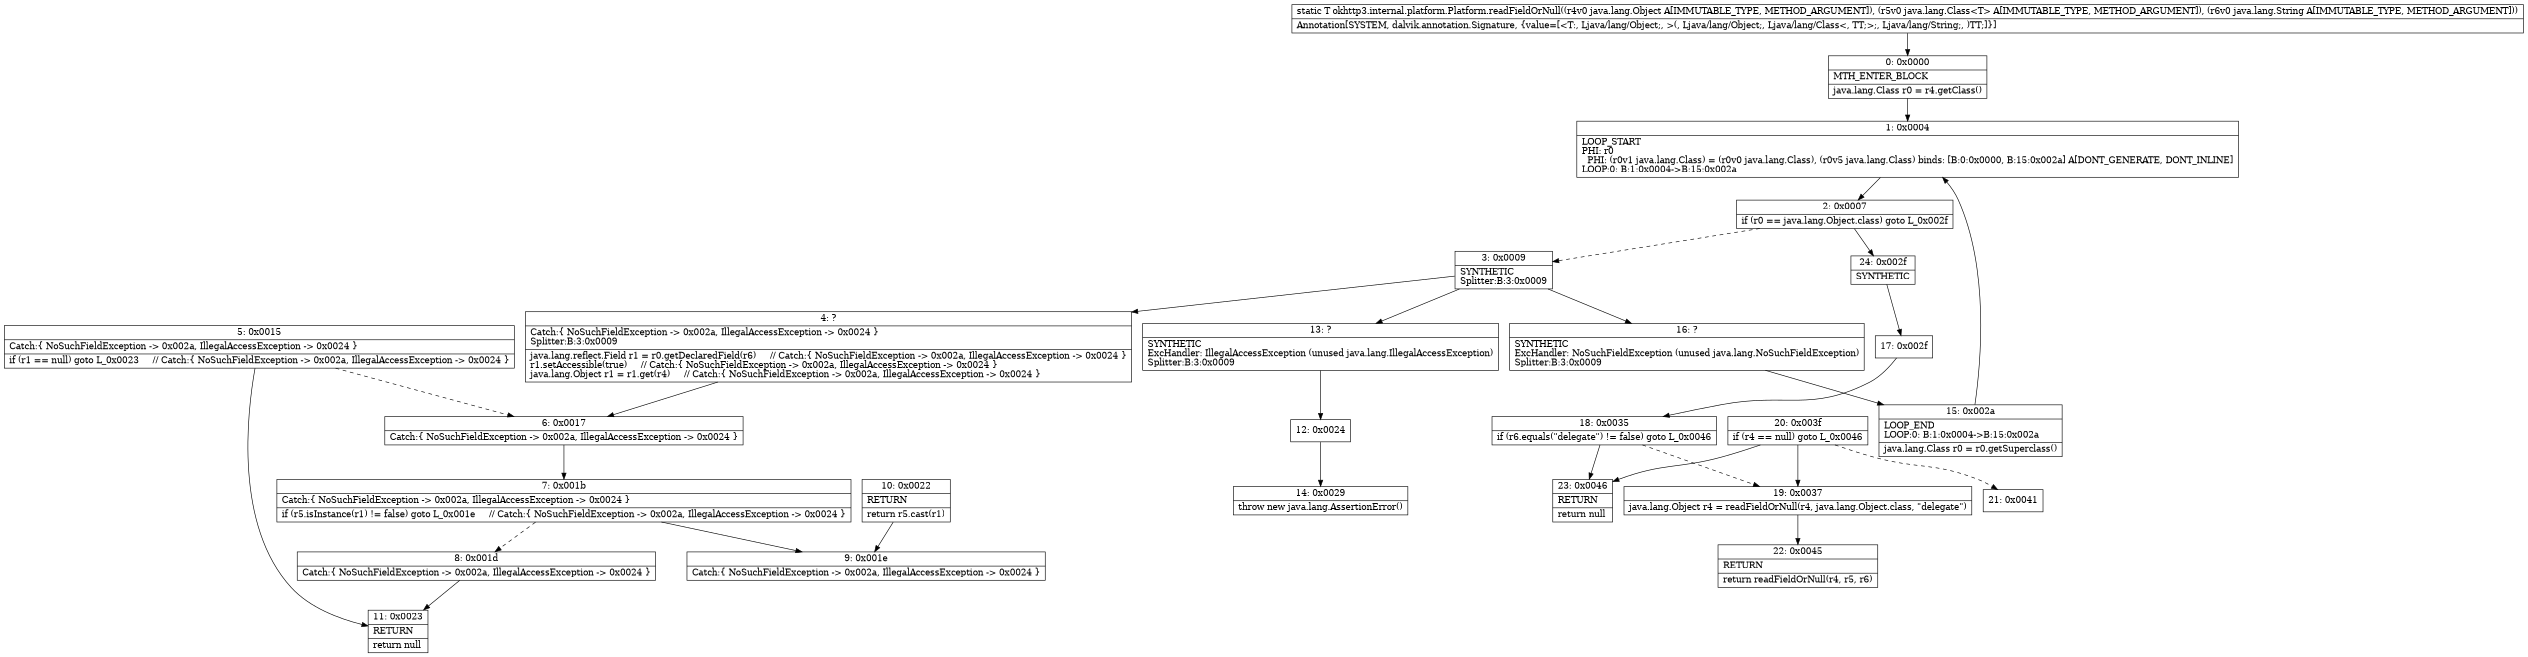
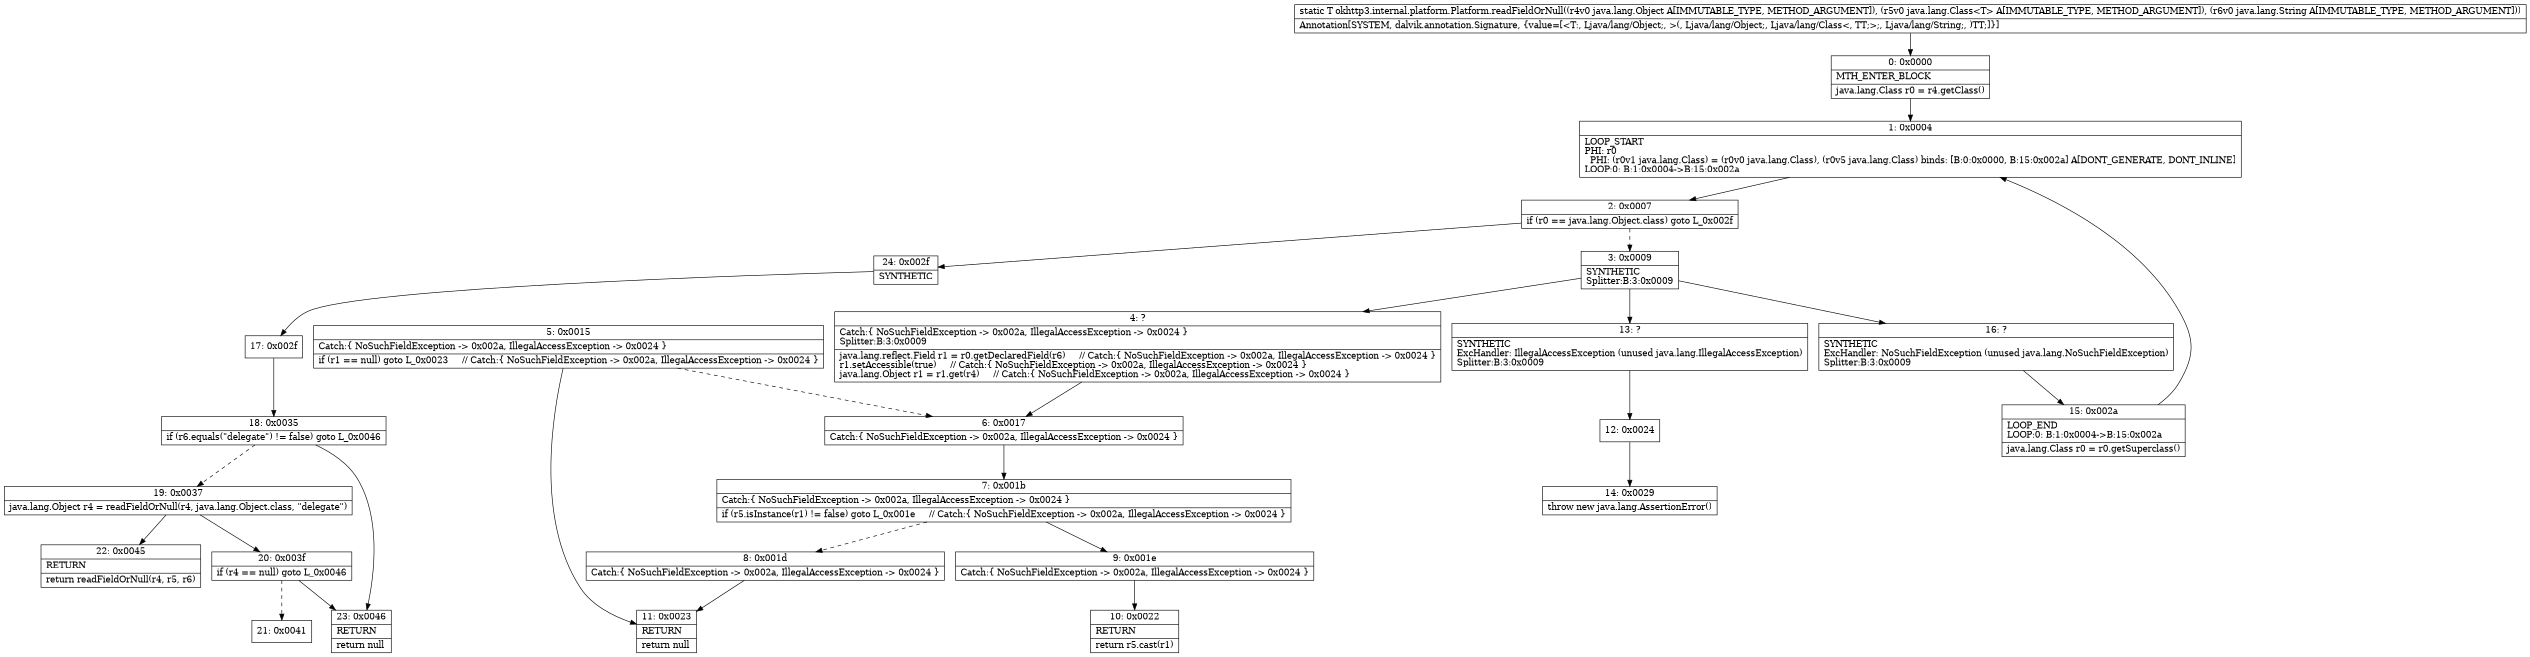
(1798, 462) -> (227, 532)
(886, 534) -> (1135, 592)
